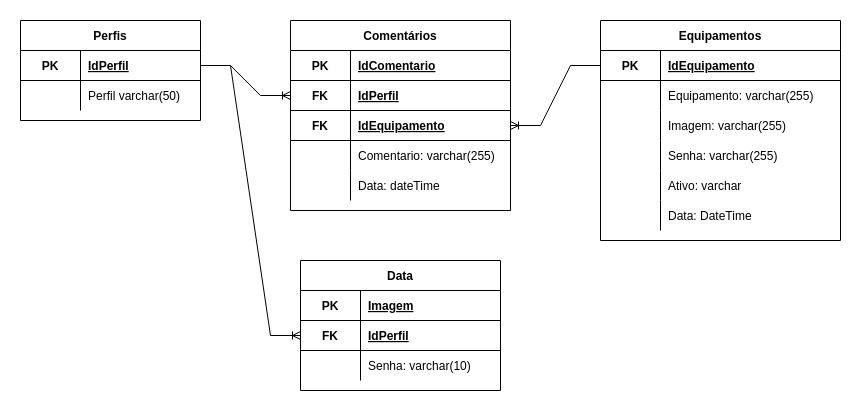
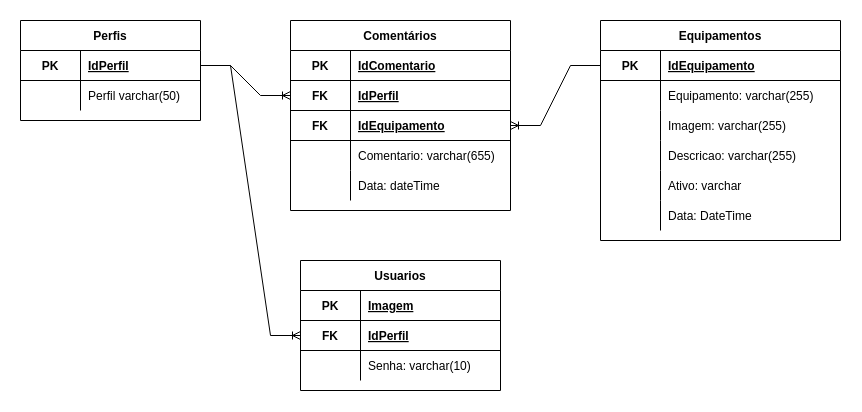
(434, 156) -> (434, 156)
(729, 156) -> (741, 156)
(400, 276) -> (400, 276)
